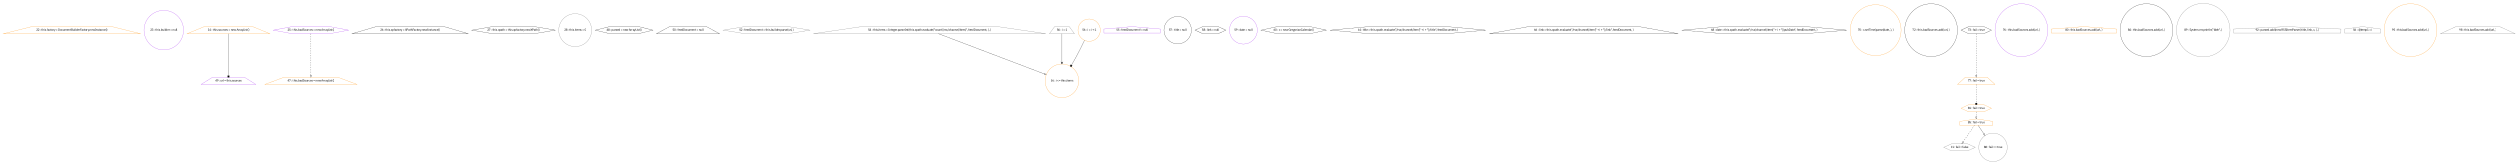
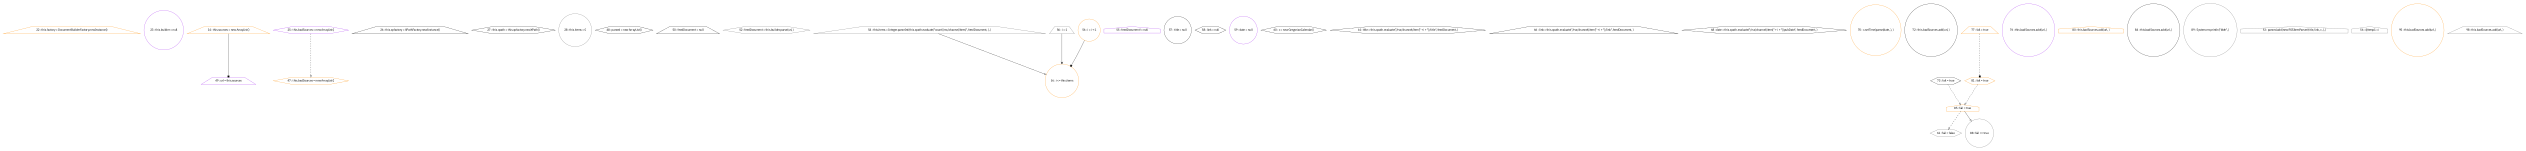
(1976, 54) -> (1954, 94)
(311, 81) -> (311, 81)
